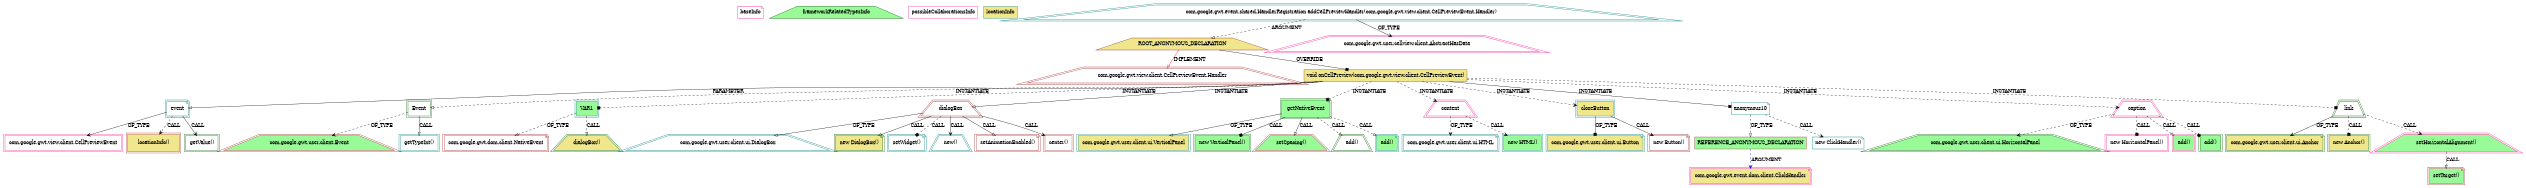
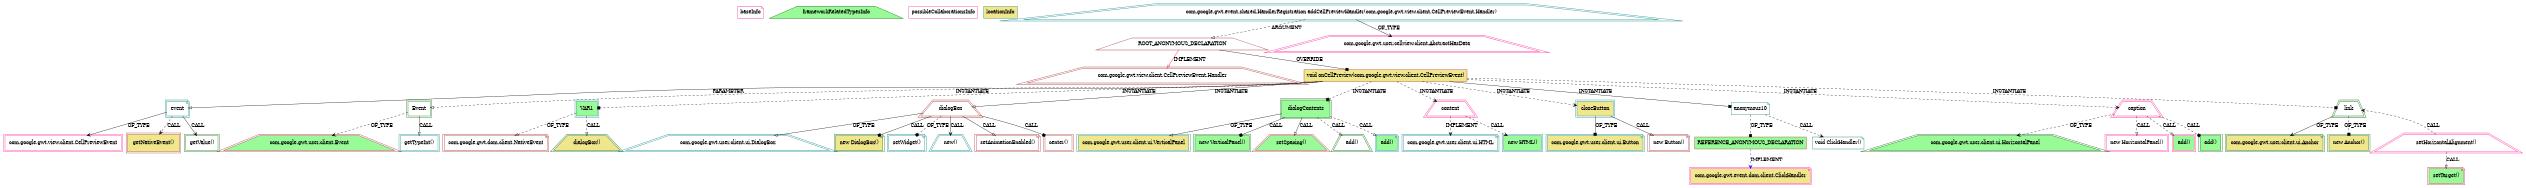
(1182, 44) -> (1182, 44)
(1306, 109) -> (1306, 109)
(1011, 124) -> (1011, 124)
(1750, 124) -> (1750, 124)
(2137, 124) -> (2137, 124)
(2391, 124) -> (2402, 118)
(906, 125) -> (906, 125)
(1630, 125) -> (1630, 125)
(938, 126) -> (938, 126)
(1462, 126) -> (1462, 126)
(2355, 126) -> (2355, 126)
(154, 143) -> (154, 143)
(1838, 143) -> (1838, 143)
(2446, 143) -> (2446, 143)
(1766, 160) -> (1766, 160)
